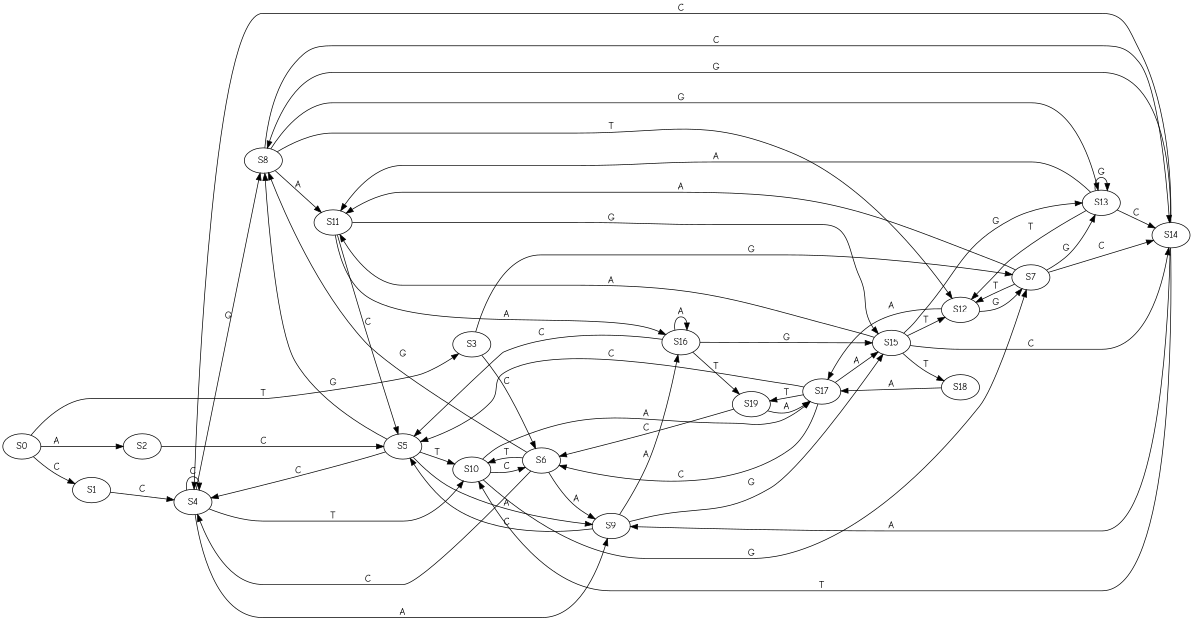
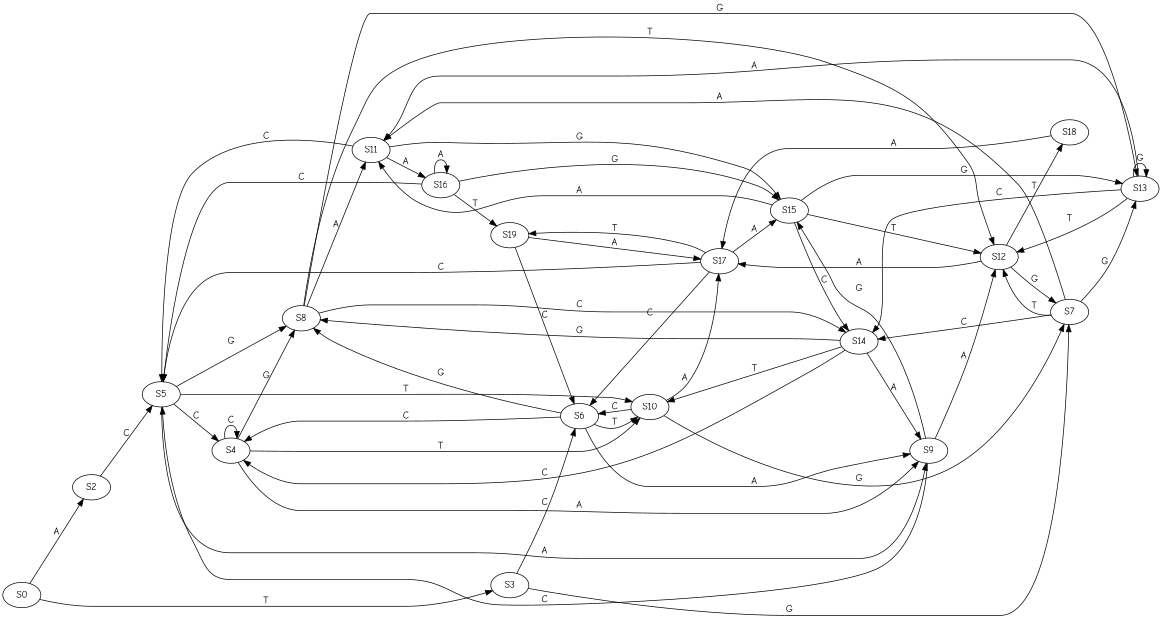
(919, 367) -> (1037, 191)
(656, 441) -> (968, 359)
(92, 490) -> none
